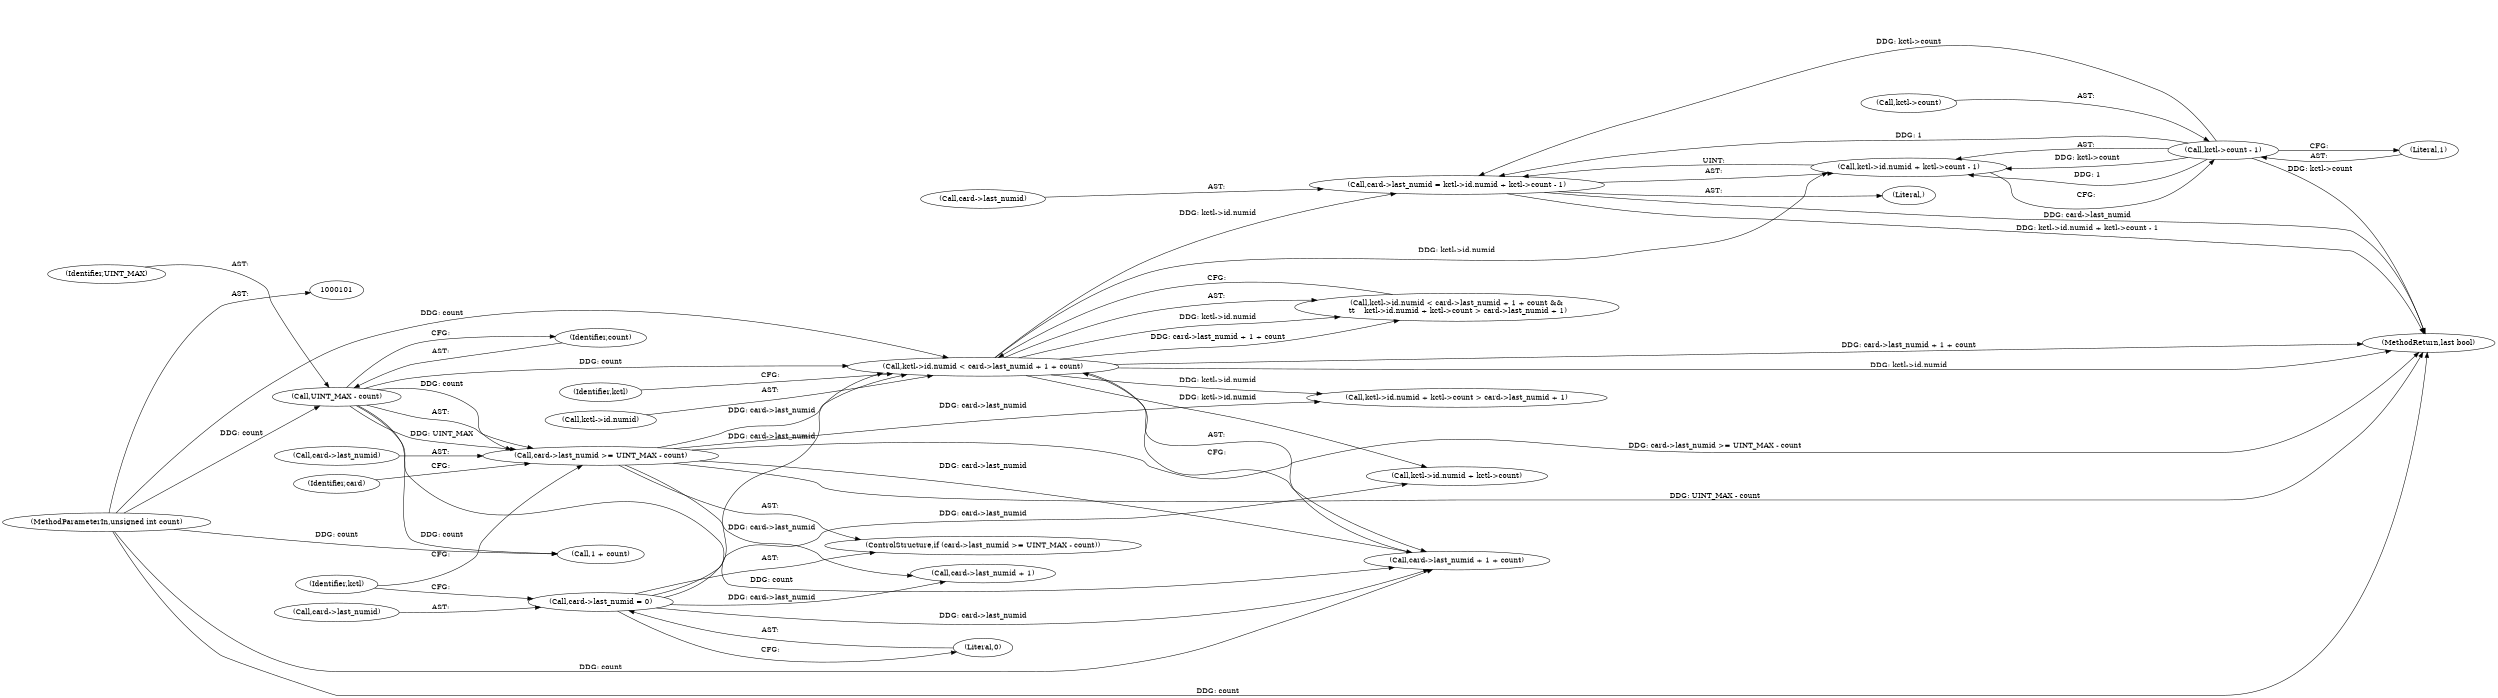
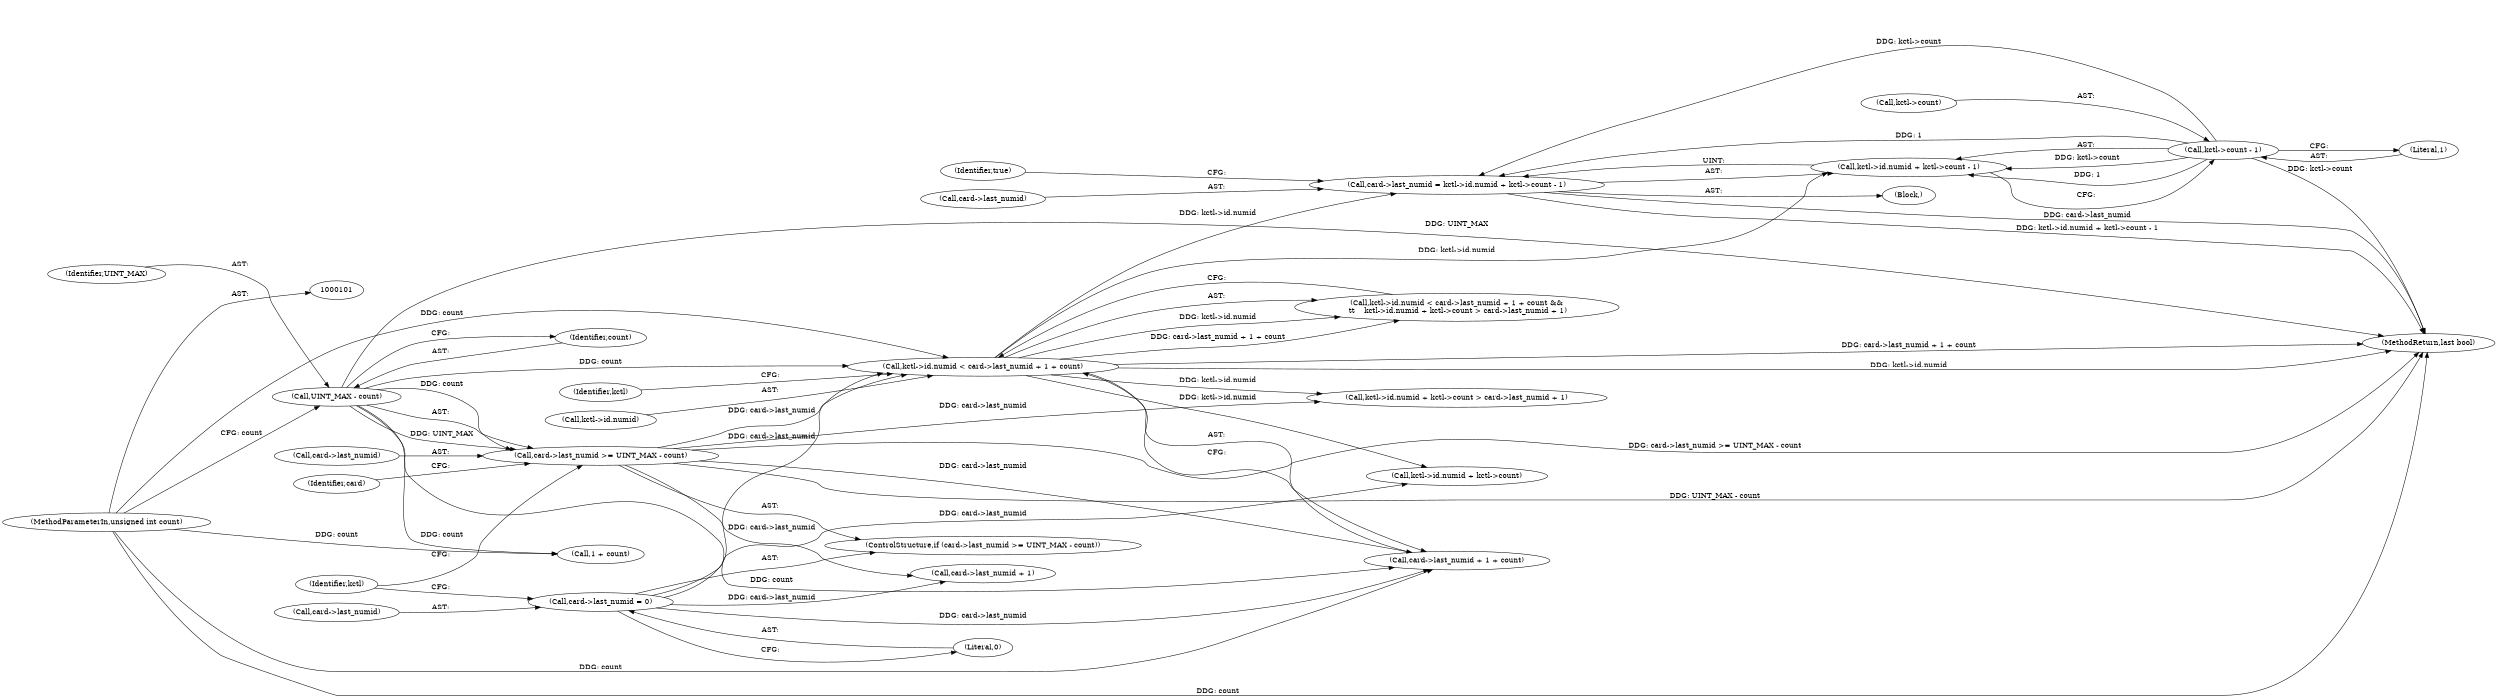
none -> (983, 171)
(1909, 195) -> (1909, 195)
none -> (1339, 230)
(242, 433) -> (242, 433)
